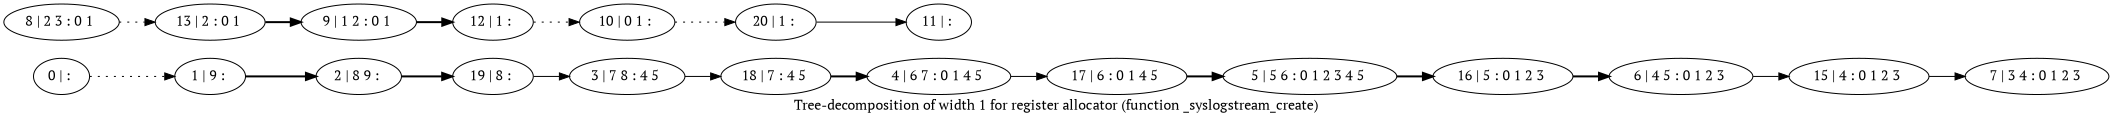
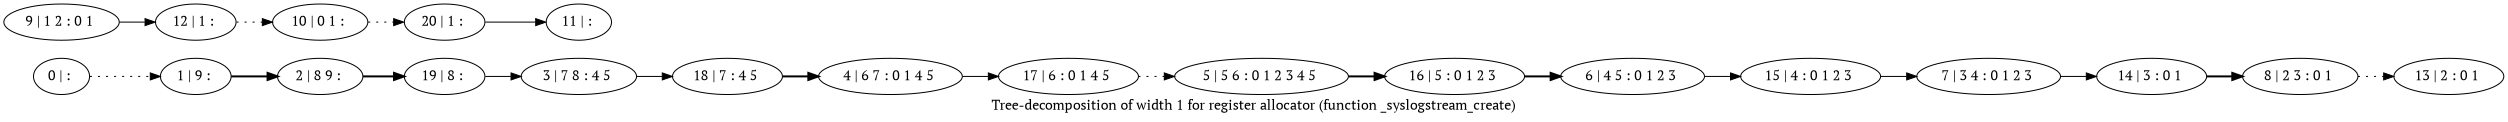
(278, 22) -> none
(429, 22) -> (132, 22)
(1200, 76) -> (1151, 76)
none -> (2152, 76)
